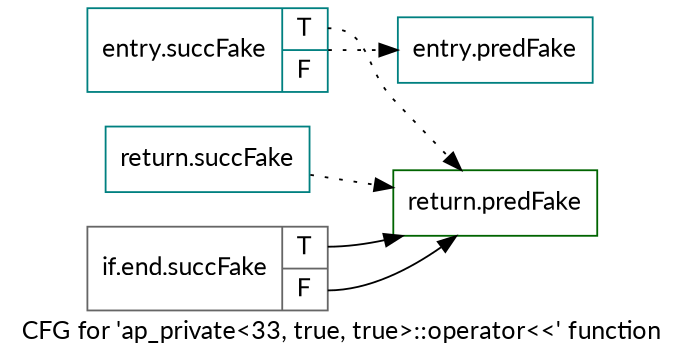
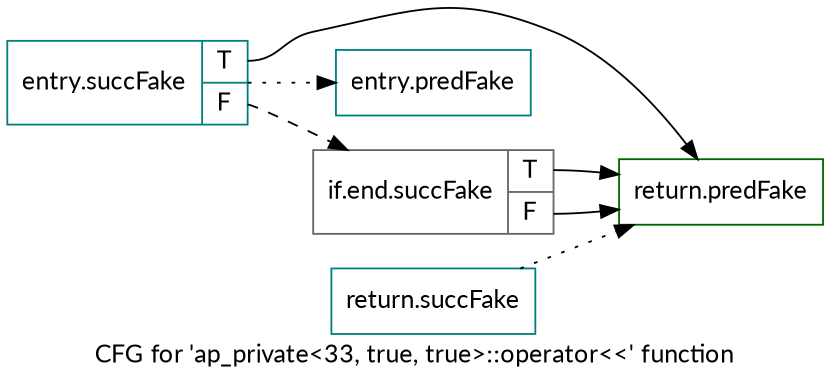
(386, 90) -> (485, 11)
none -> (290, 122)
